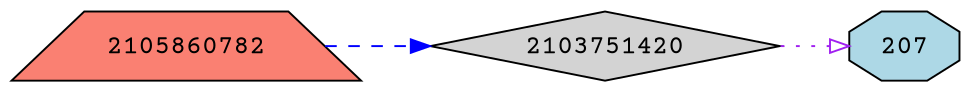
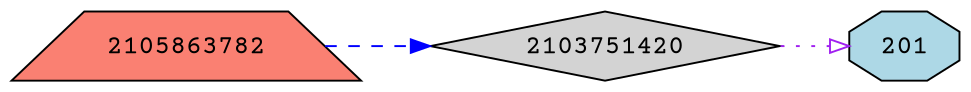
(186, 46) -> (186, 46)
(904, 46) -> (904, 46)
